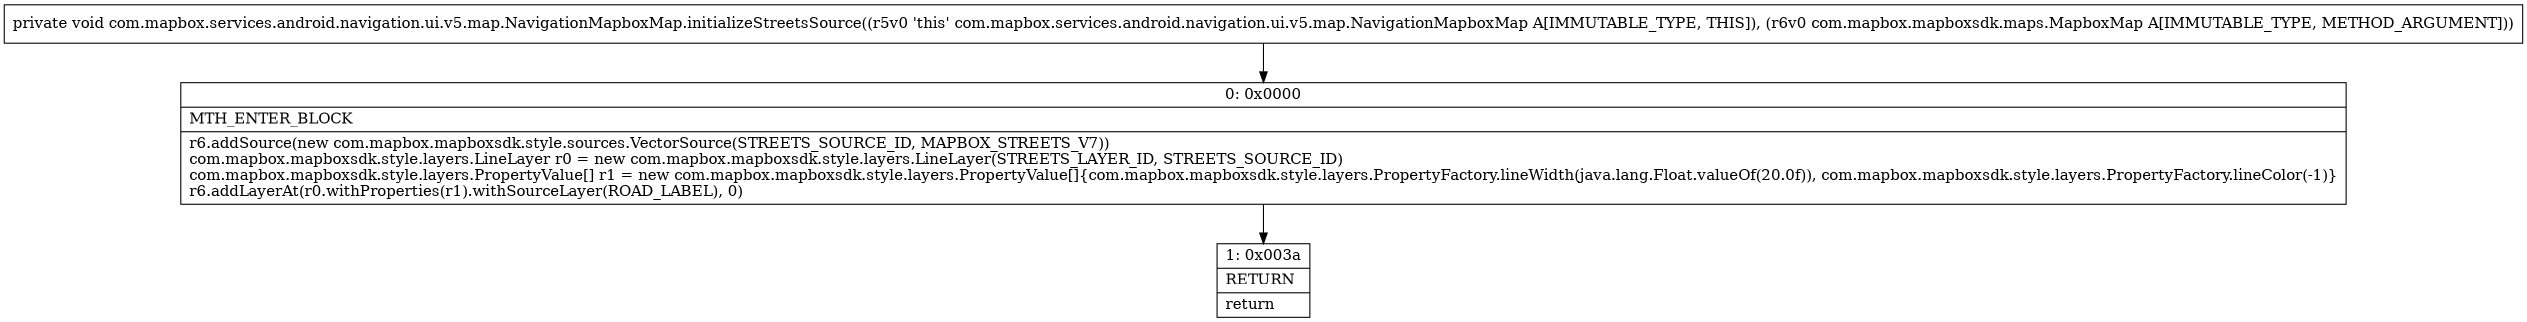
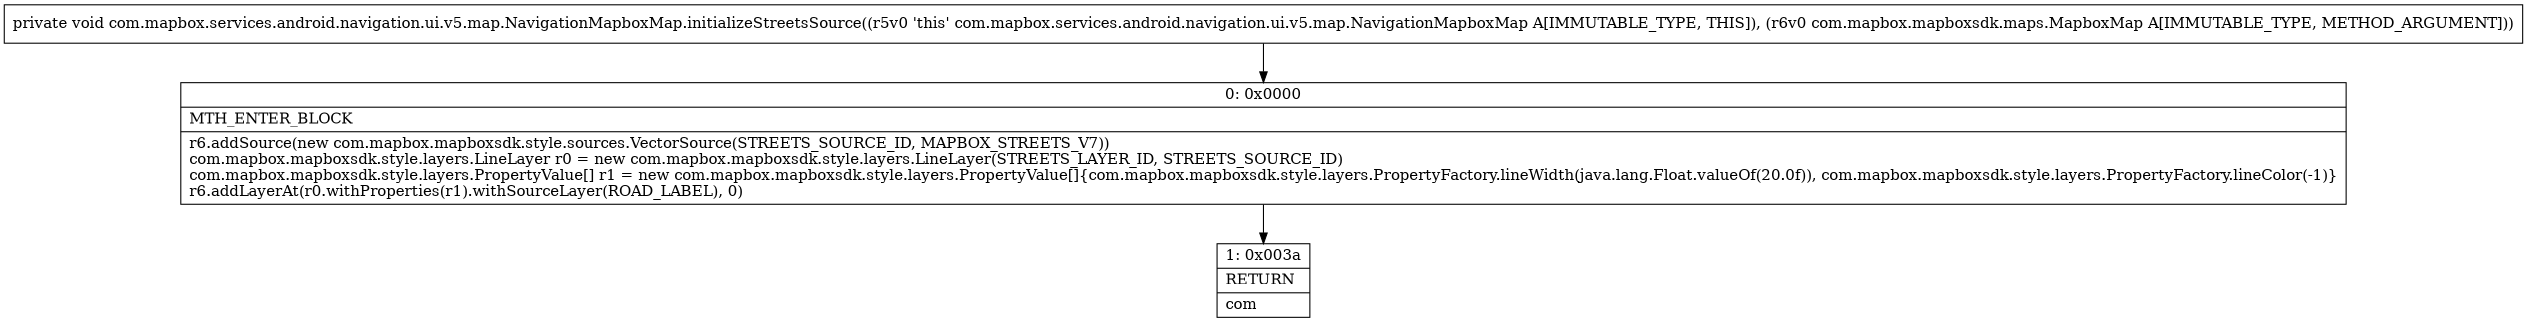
(1250, 305) -> (1242, 305)
